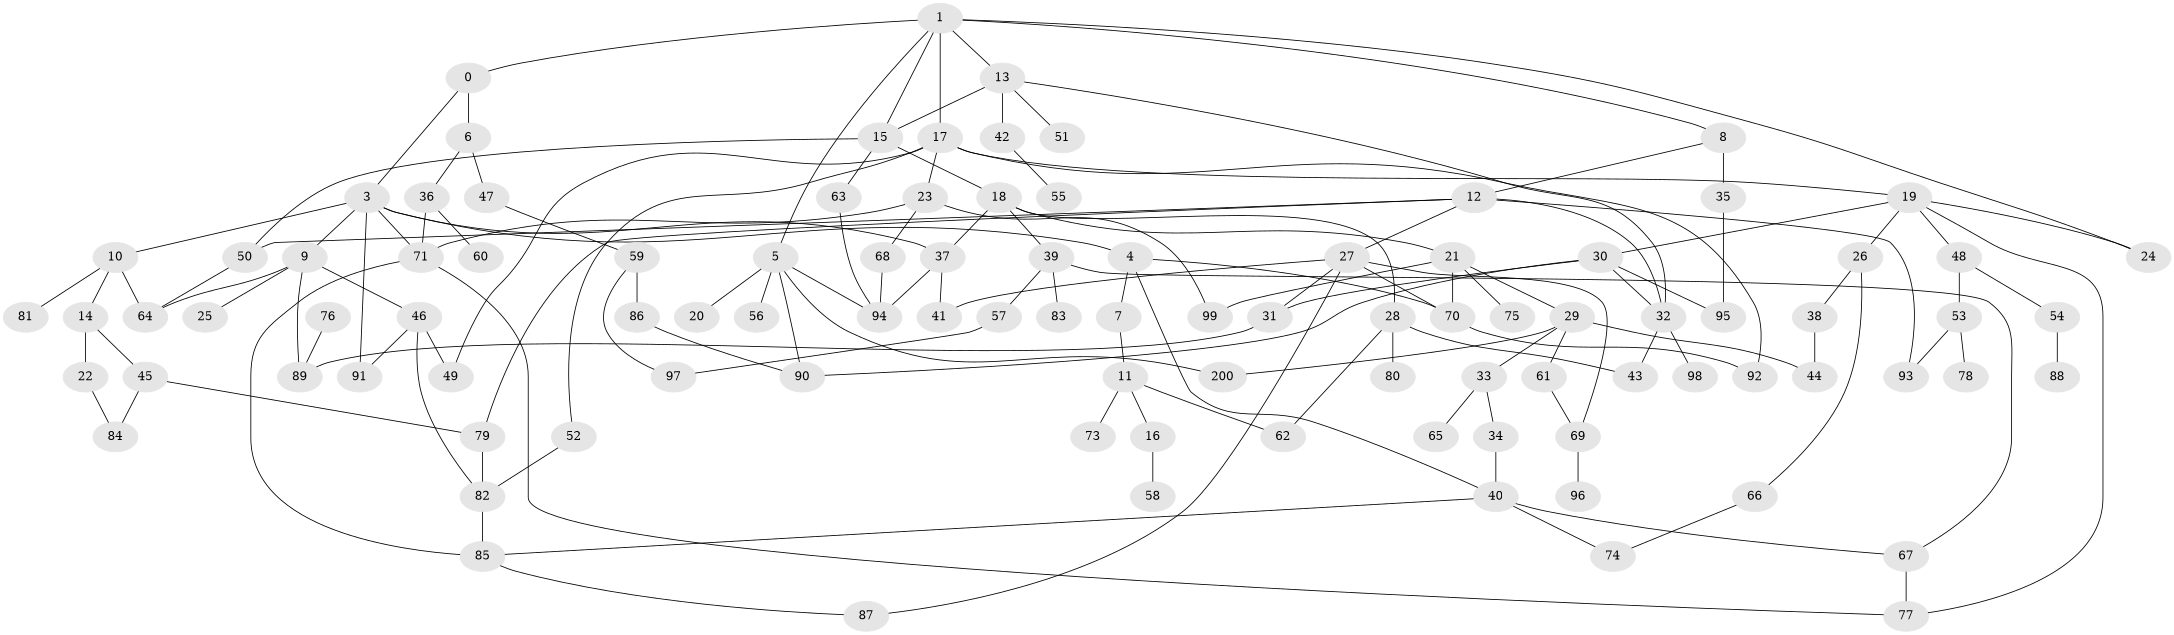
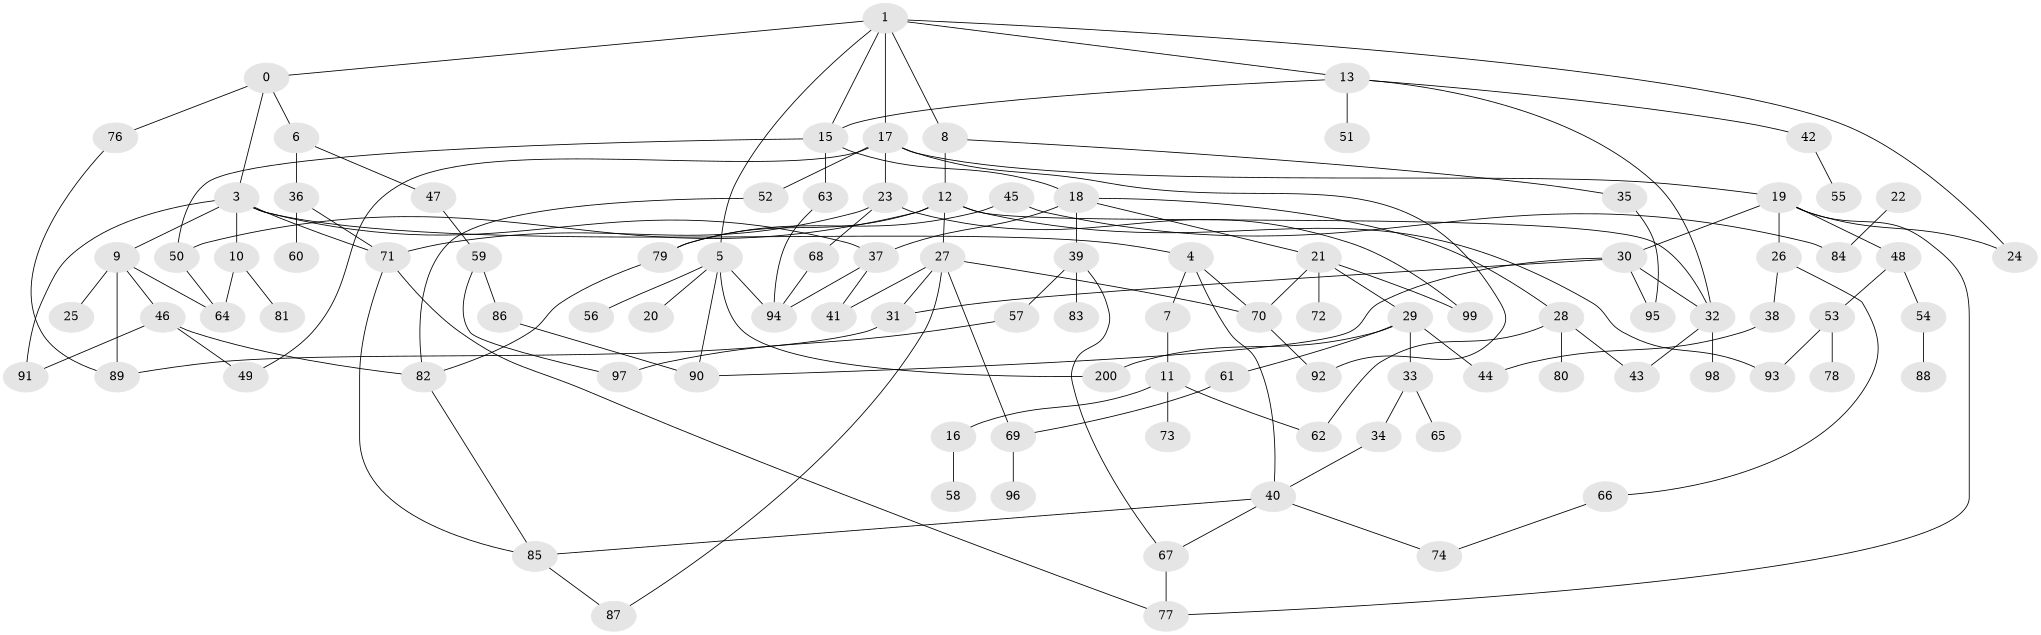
none -> (191, 108)
(86, 317) -> none
(1512, 317) -> (1319, 317)
